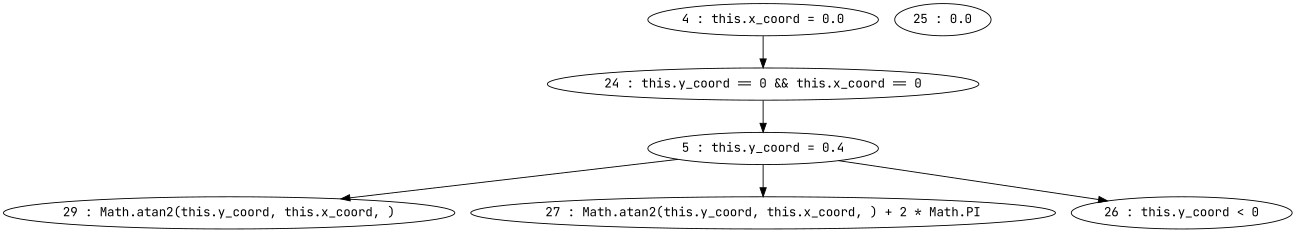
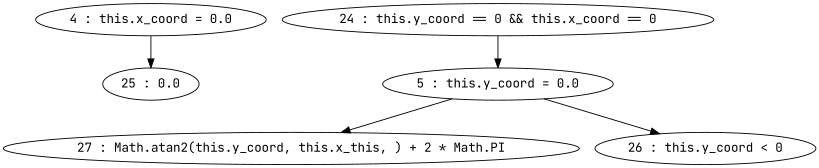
(763, 47) -> (151, 47)
(763, 148) -> (498, 84)
(229, 213) -> none
(763, 213) -> (291, 148)
